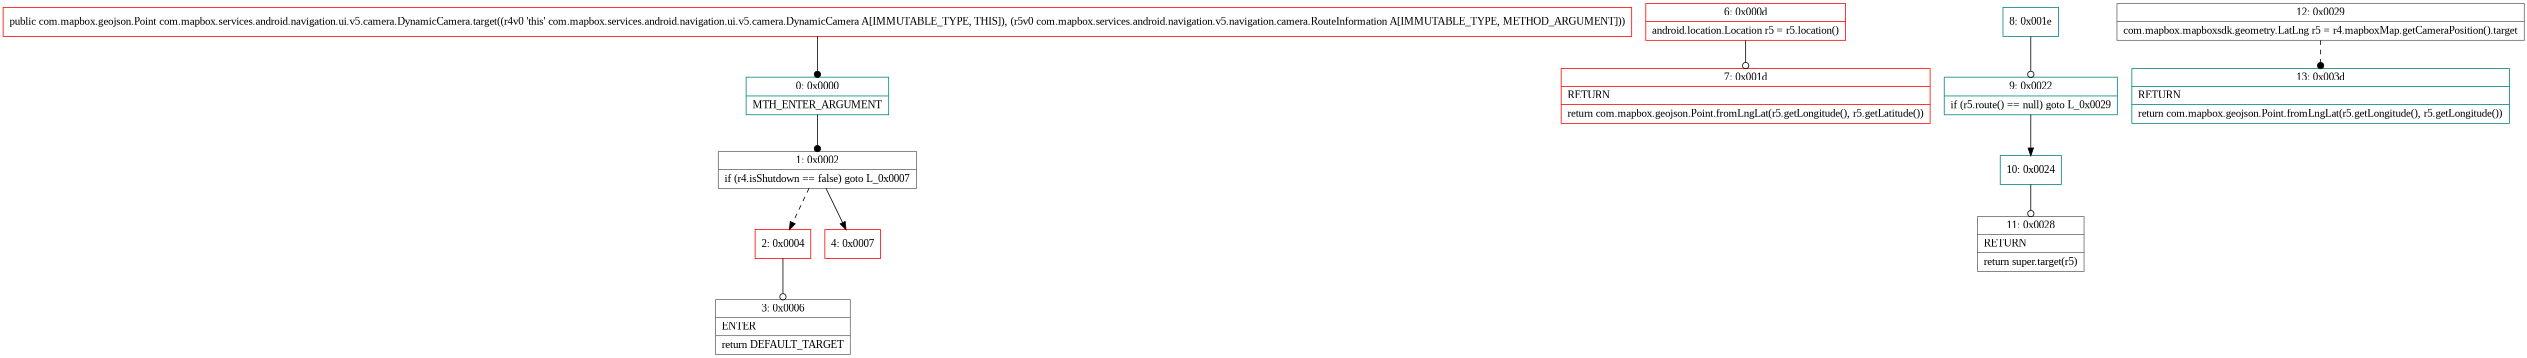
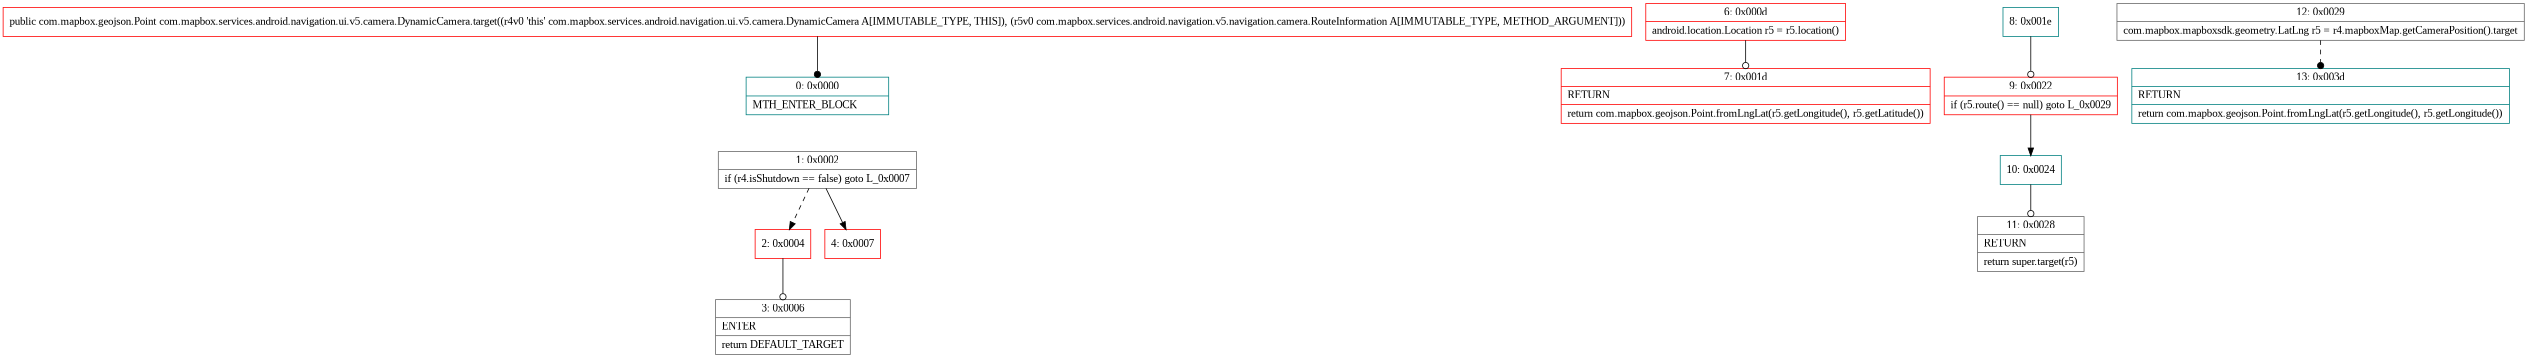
(2031, 96) -> (2031, 96)
(817, 105) -> (805, 105)
(817, 130) -> none
